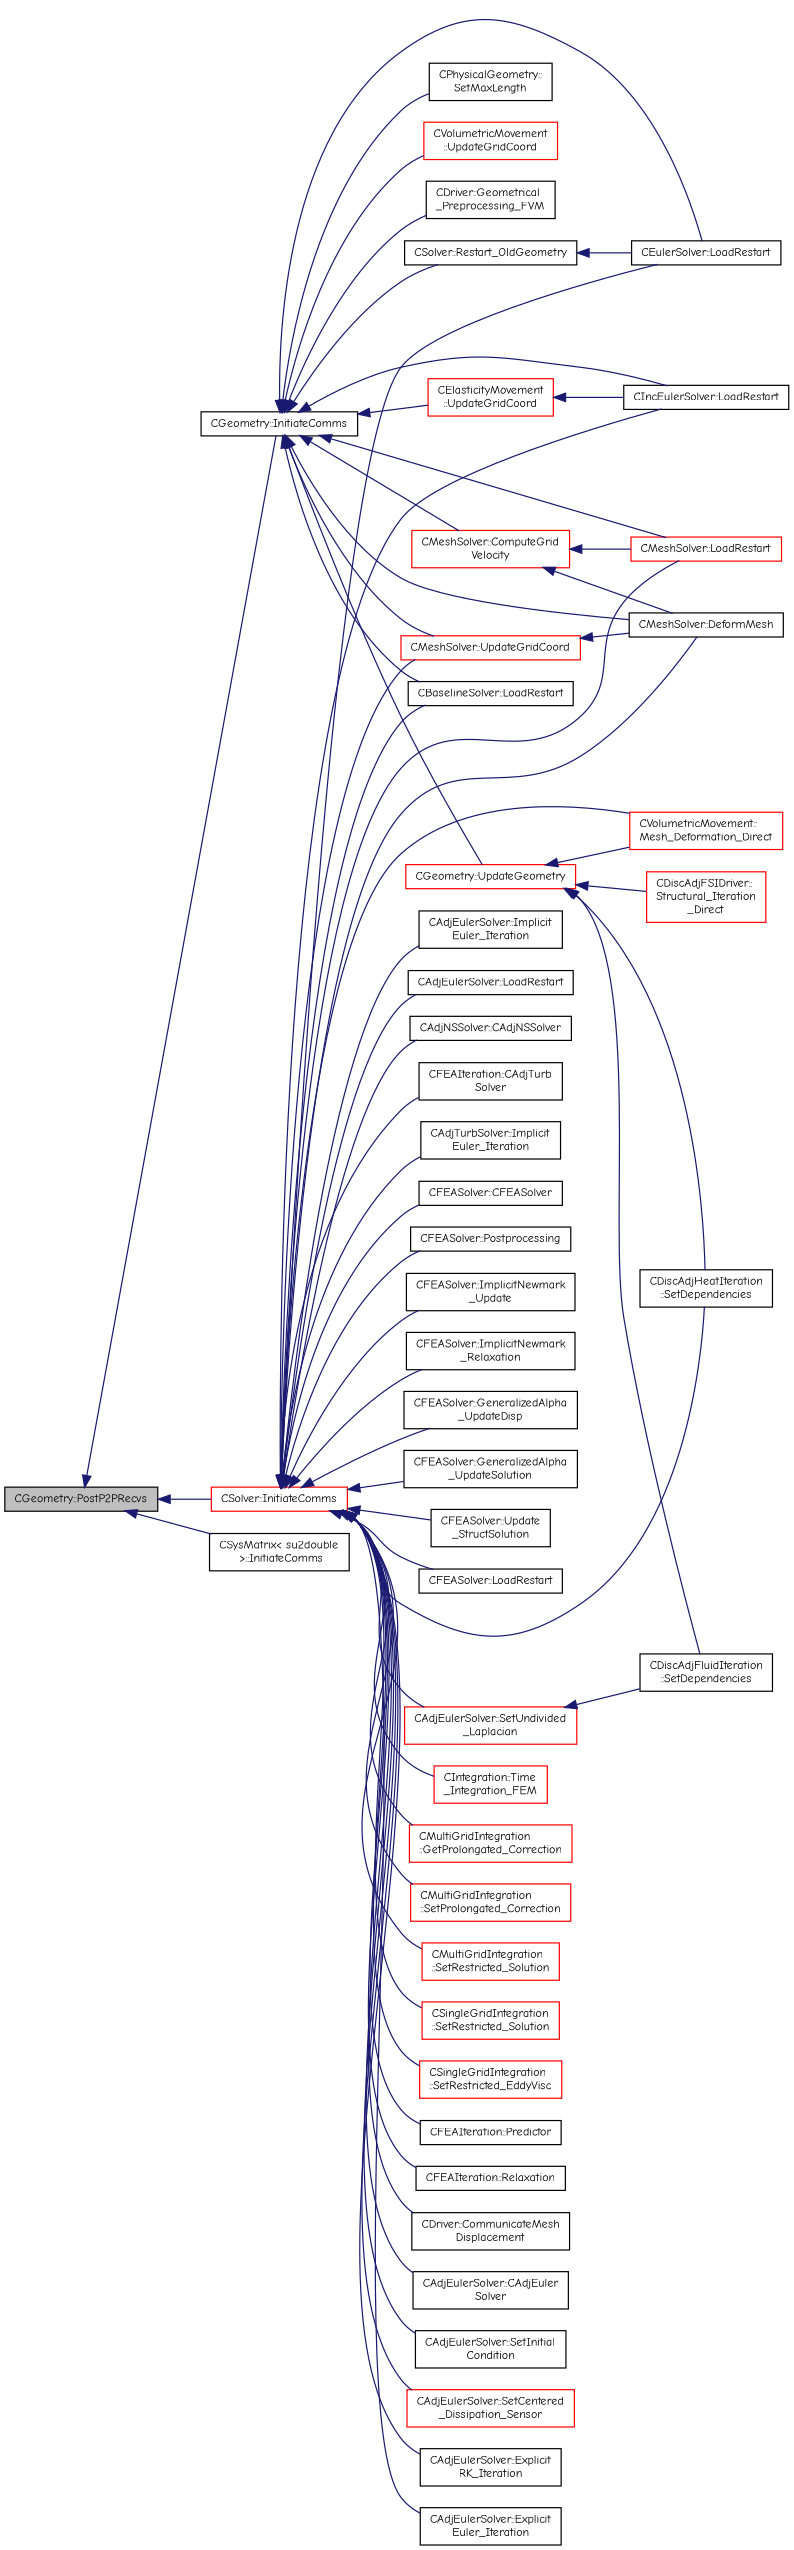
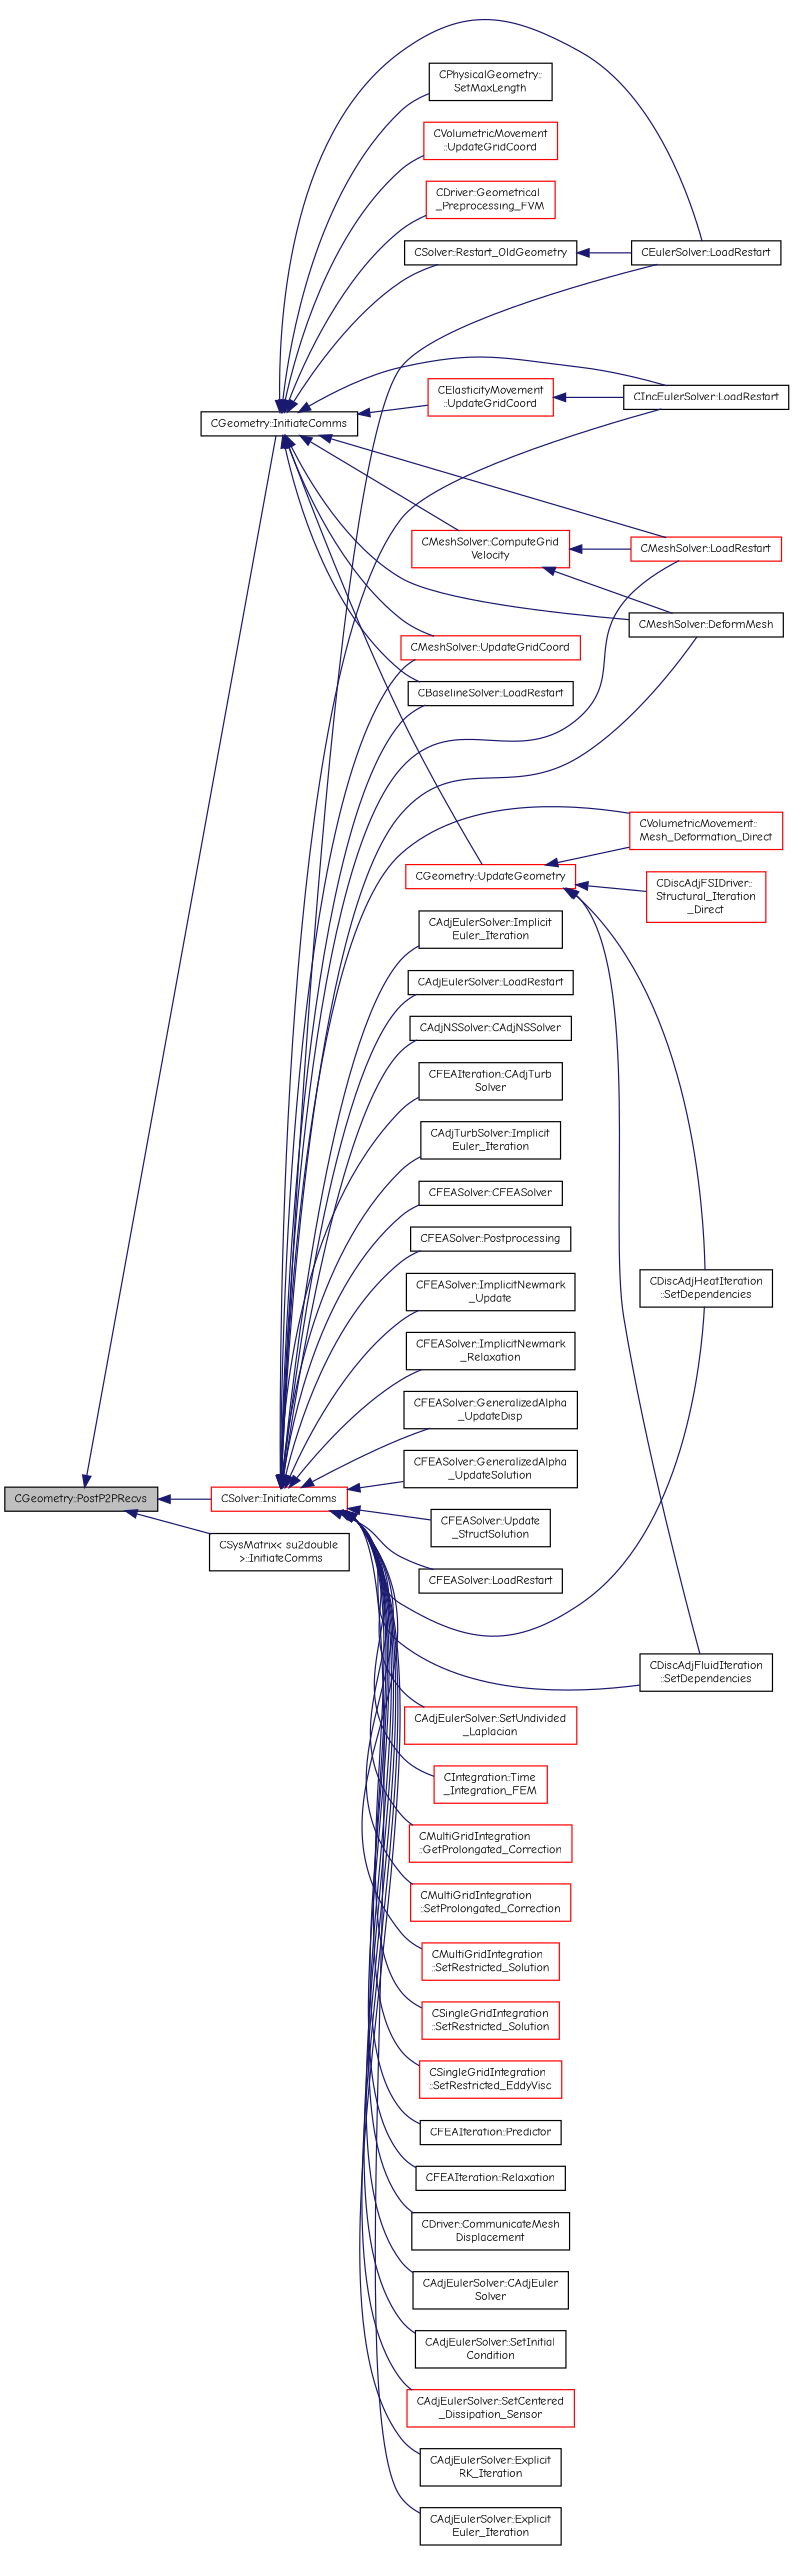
(491, 200) -> (491, 200)
(615, 635) -> none
(608, 1697) -> (447, 1669)
